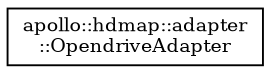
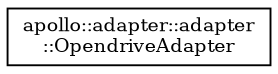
(135, 37) -> (139, 37)
